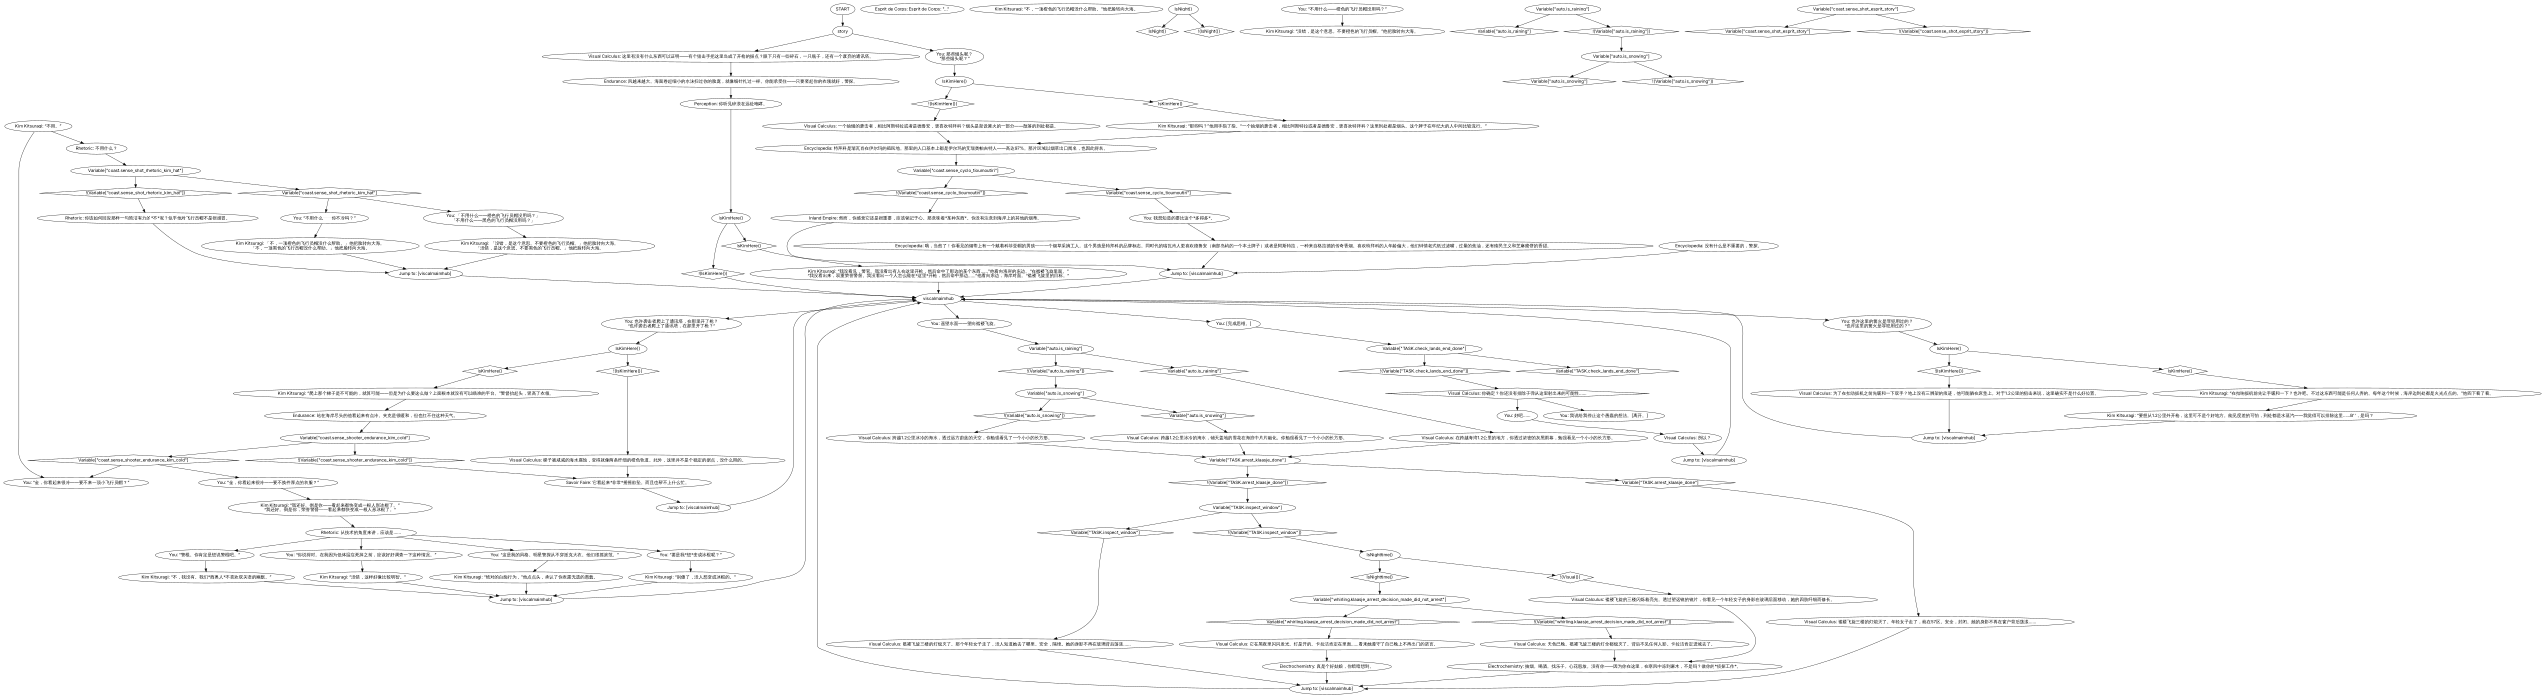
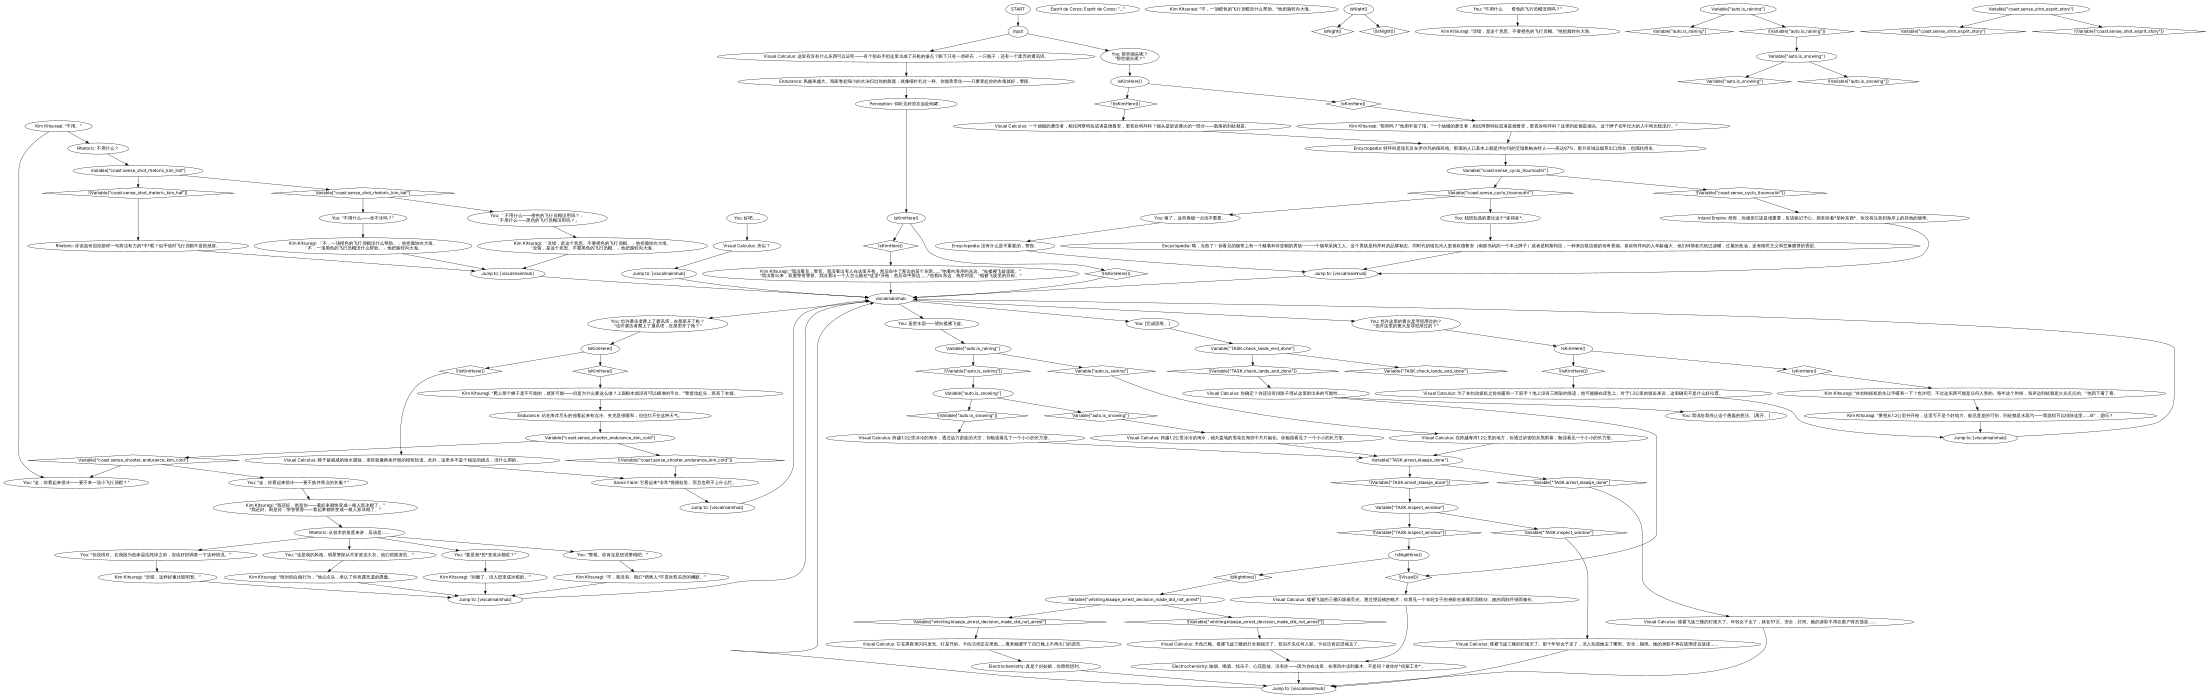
(843, 32) -> (1018, 32)
none -> (1190, 218)
(1517, 394) -> (1276, 394)
(1517, 403) -> (1657, 439)
